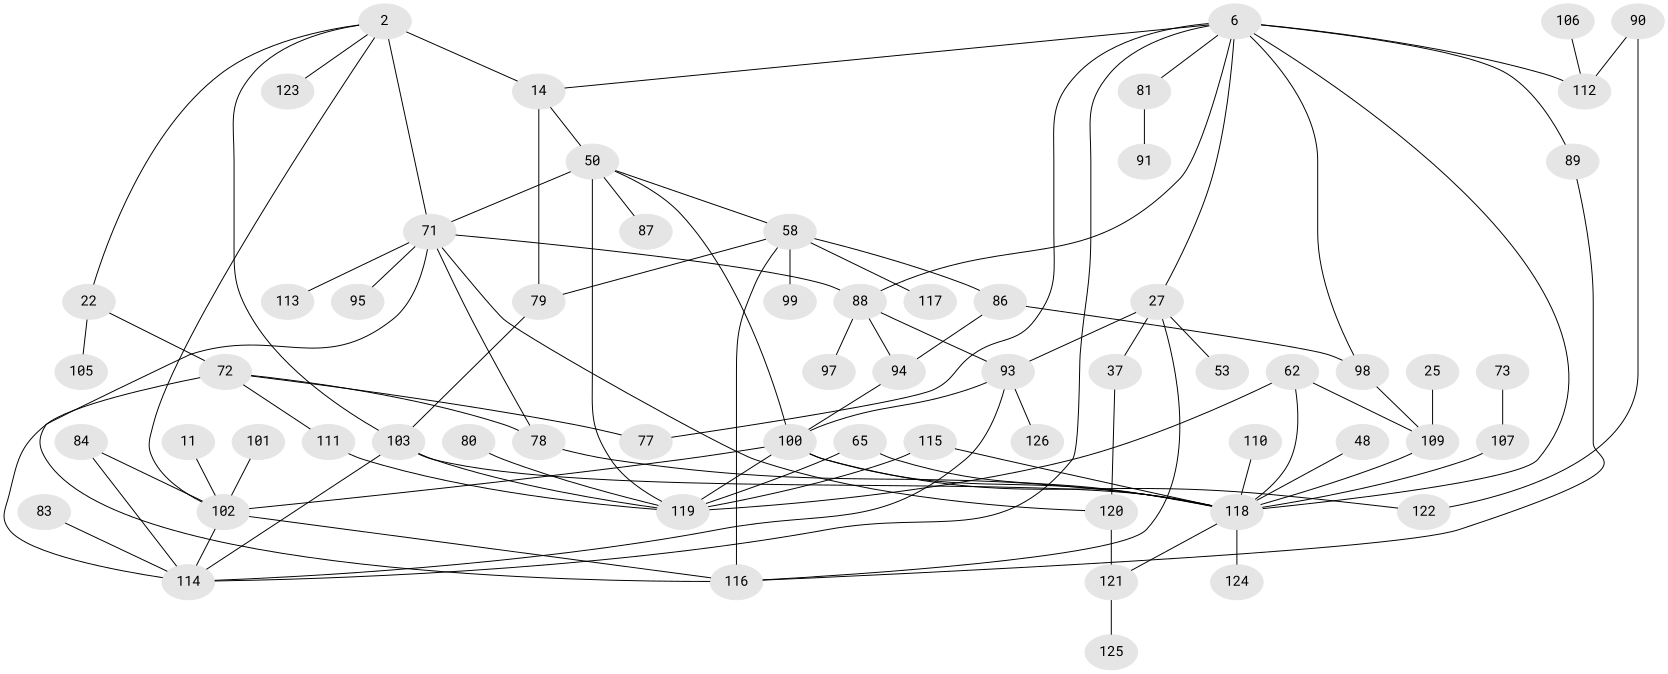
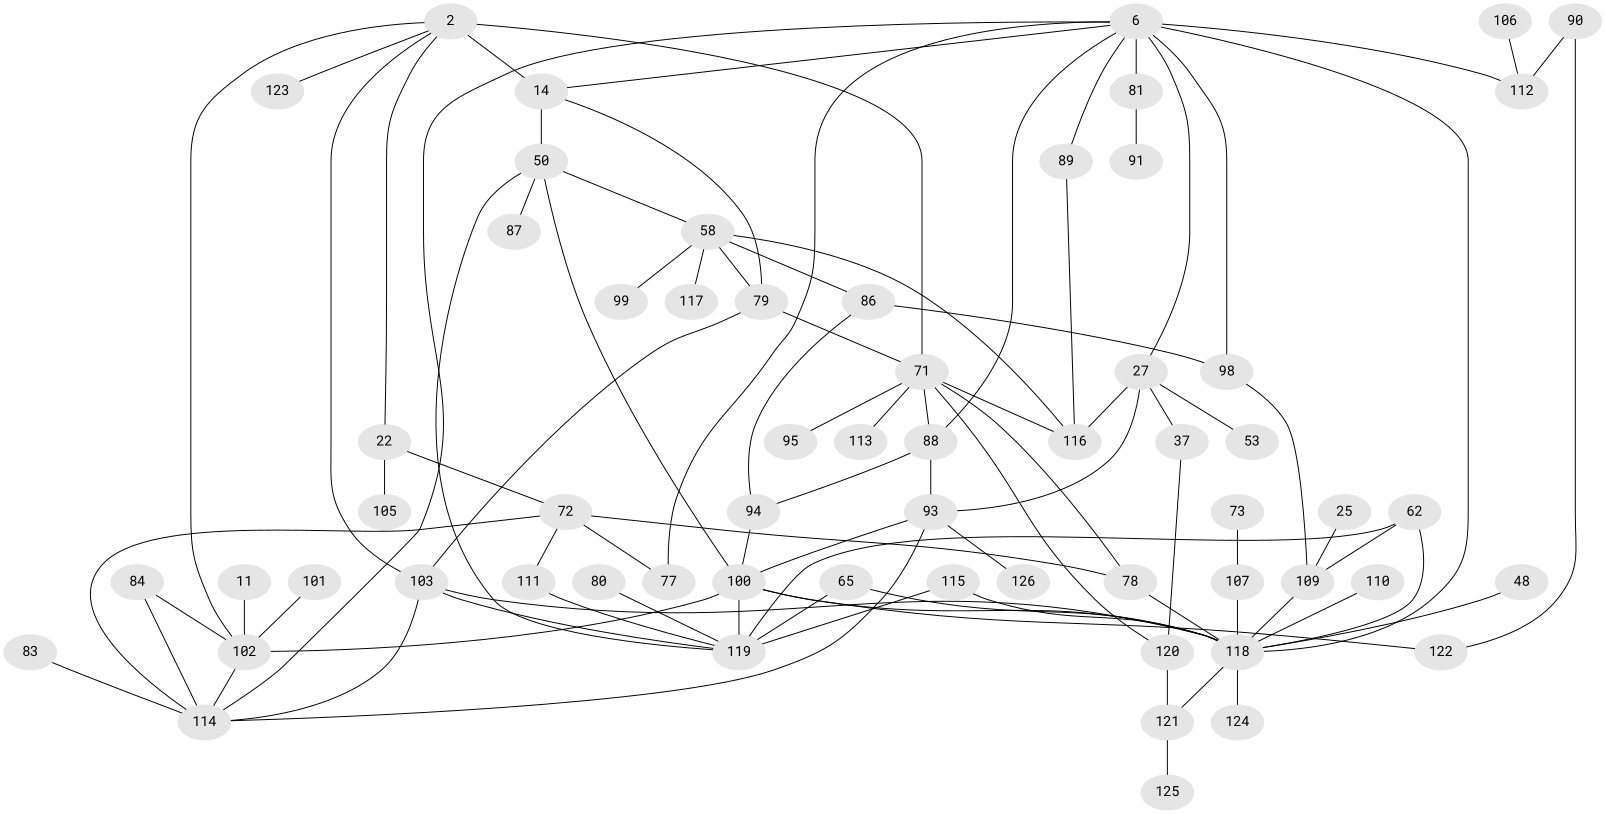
(511, 197) -> (842, 337)
(829, 372) -> none
(480, 547) -> none
